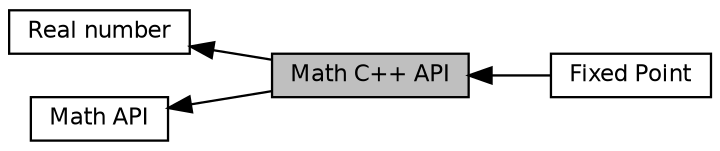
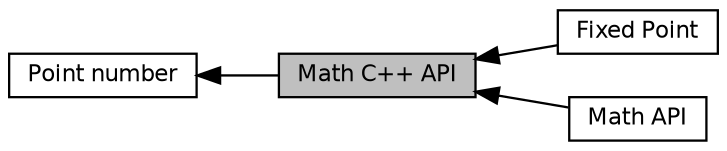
(99, 32) -> (103, 75)
(231, 98) -> (533, 102)
